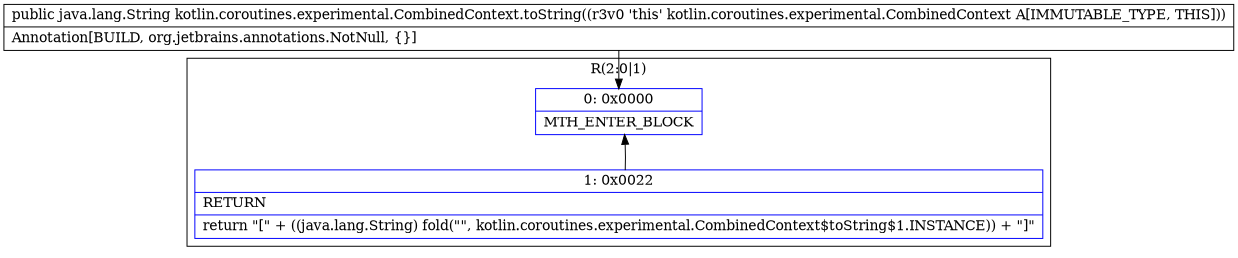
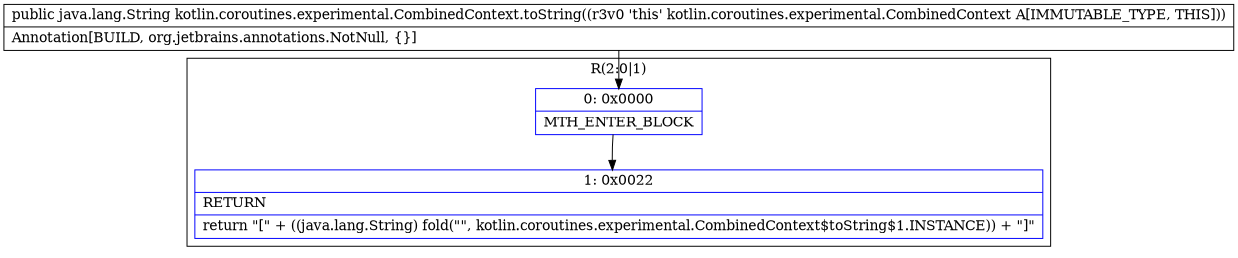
(625, 157) -> (612, 147)
